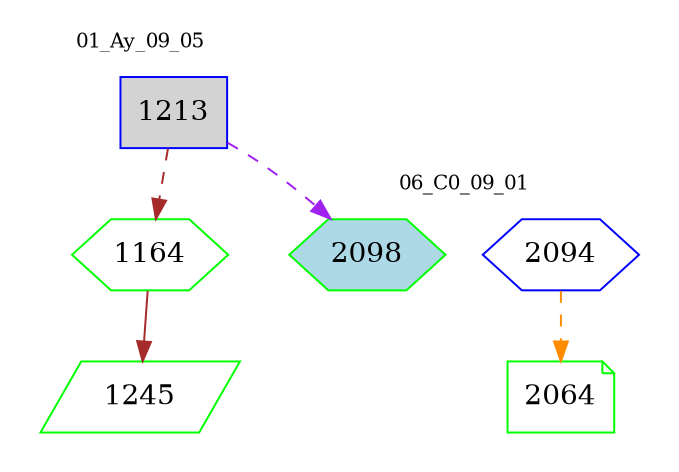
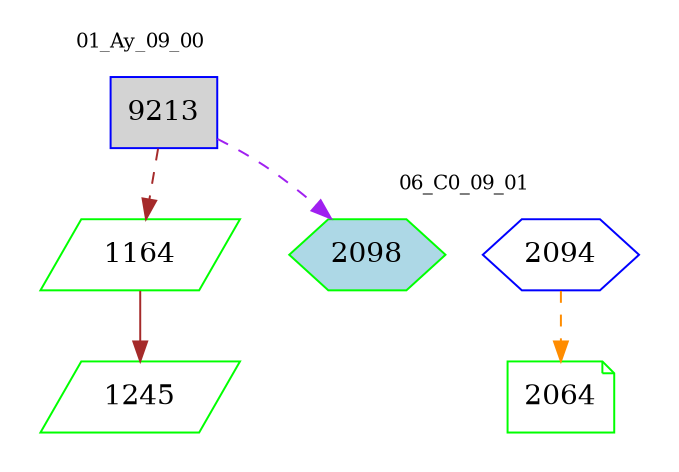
(140, 42) -> (140, 42)
(174, 113) -> (164, 113)
(150, 255) -> (140, 255)
